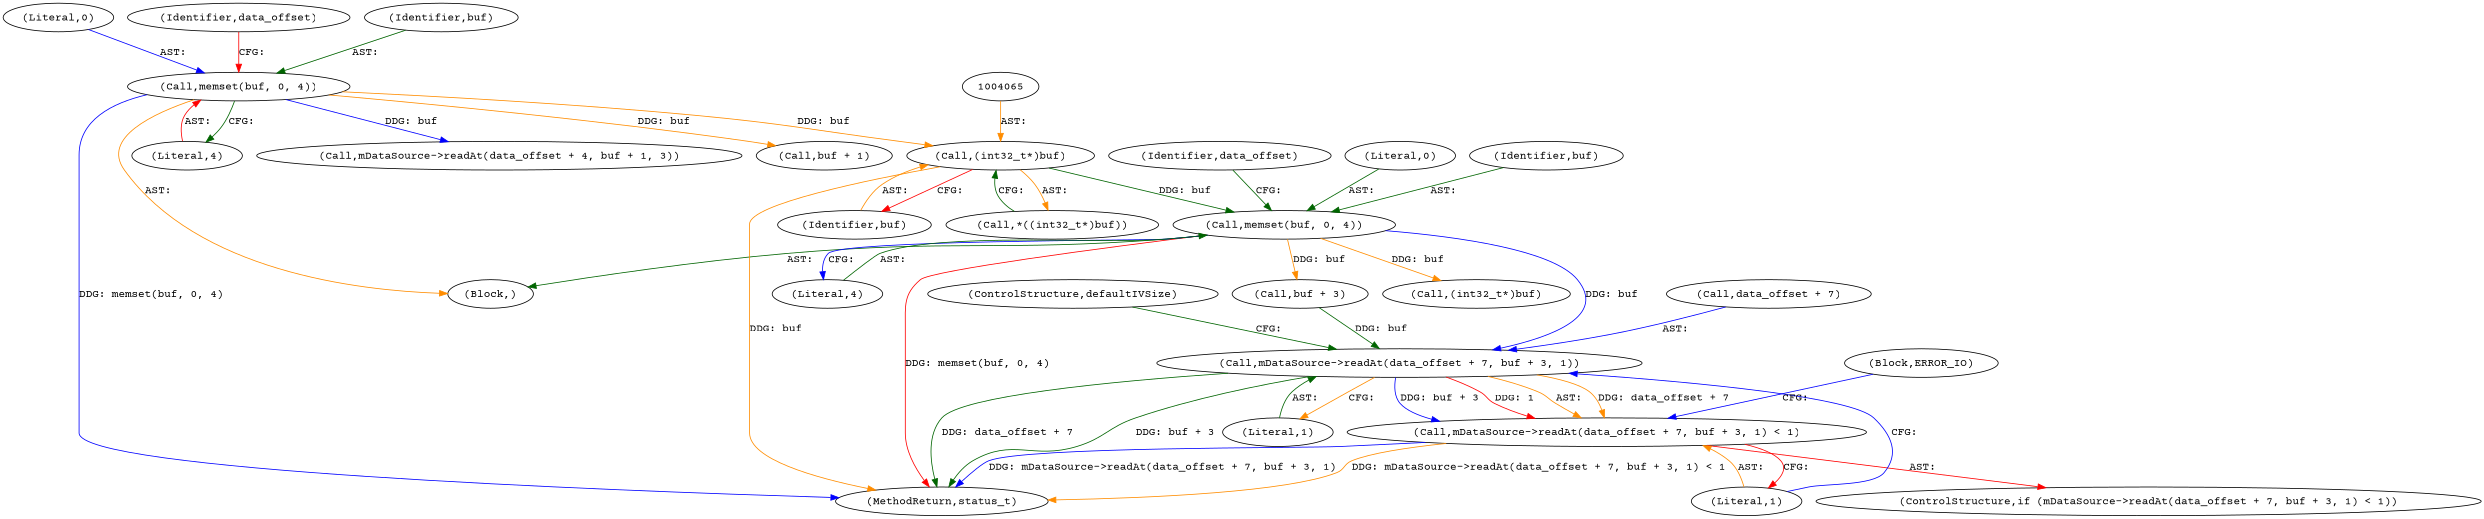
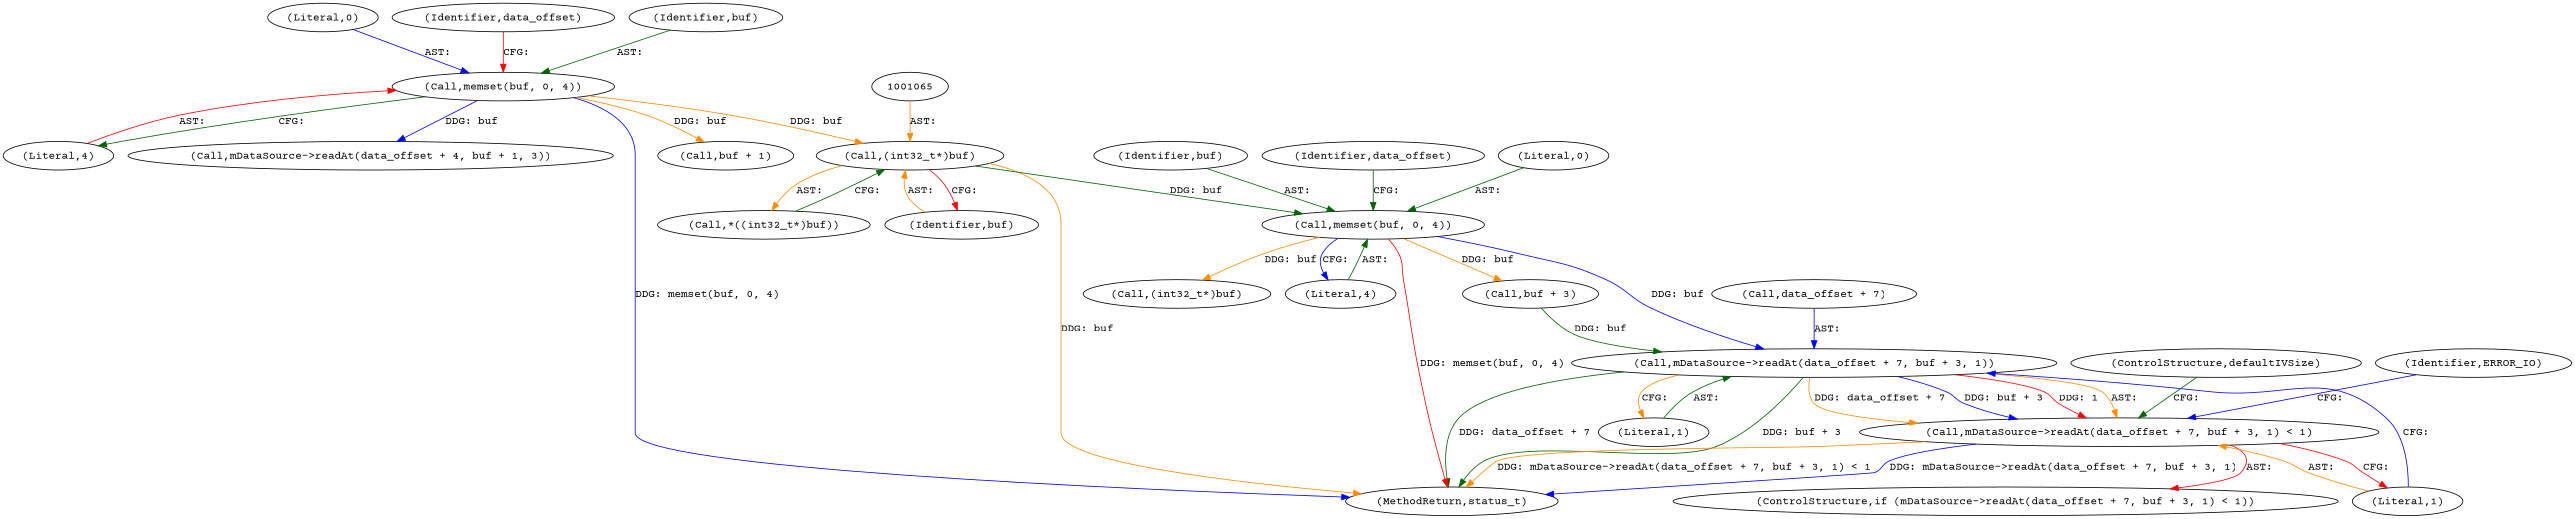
(1001, 87) -> (910, 87)
(491, 294) -> none
(1230, 327) -> (2171, 395)
(1921, 363) -> (2474, 363)
